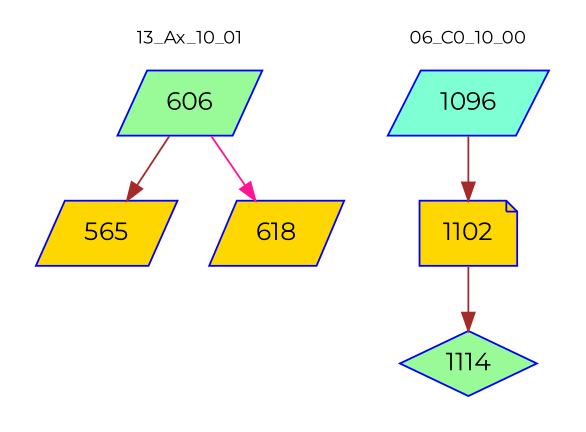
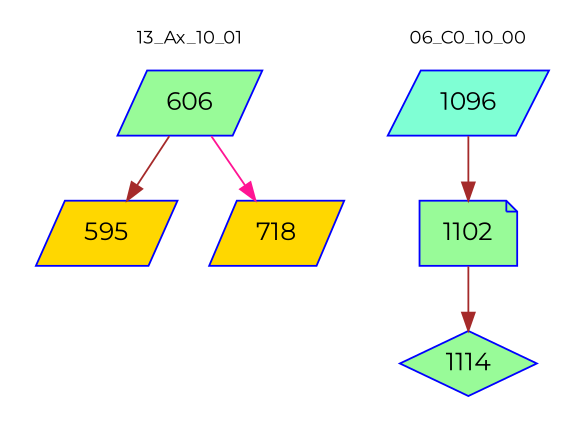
(107, 233) -> (107, 233)
(277, 233) -> (277, 233)
(468, 233) -> (468, 233)
